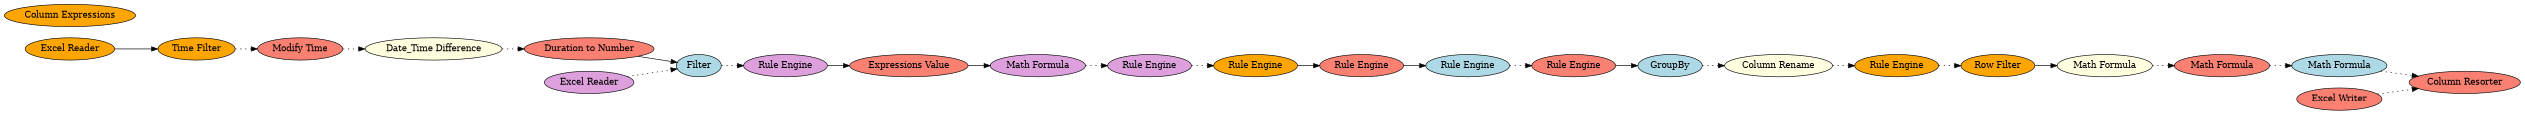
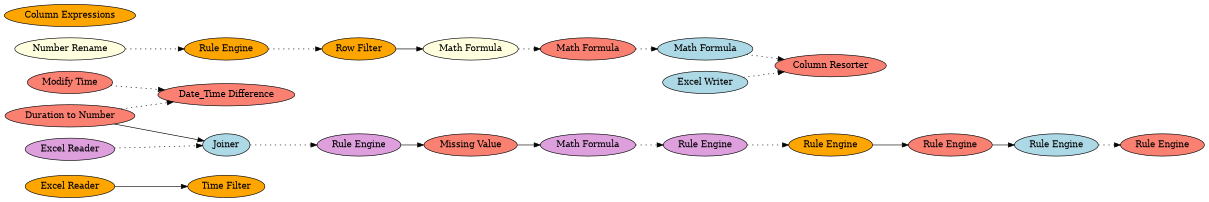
(243, 49) -> none
(434, 49) -> (226, 95)
(510, 49) -> (144, 106)
(699, 66) -> (226, 145)
(909, 66) -> (471, 145)
(1670, 66) -> none
(1779, 66) -> (70, 49)
(2339, 99) -> (705, 82)
